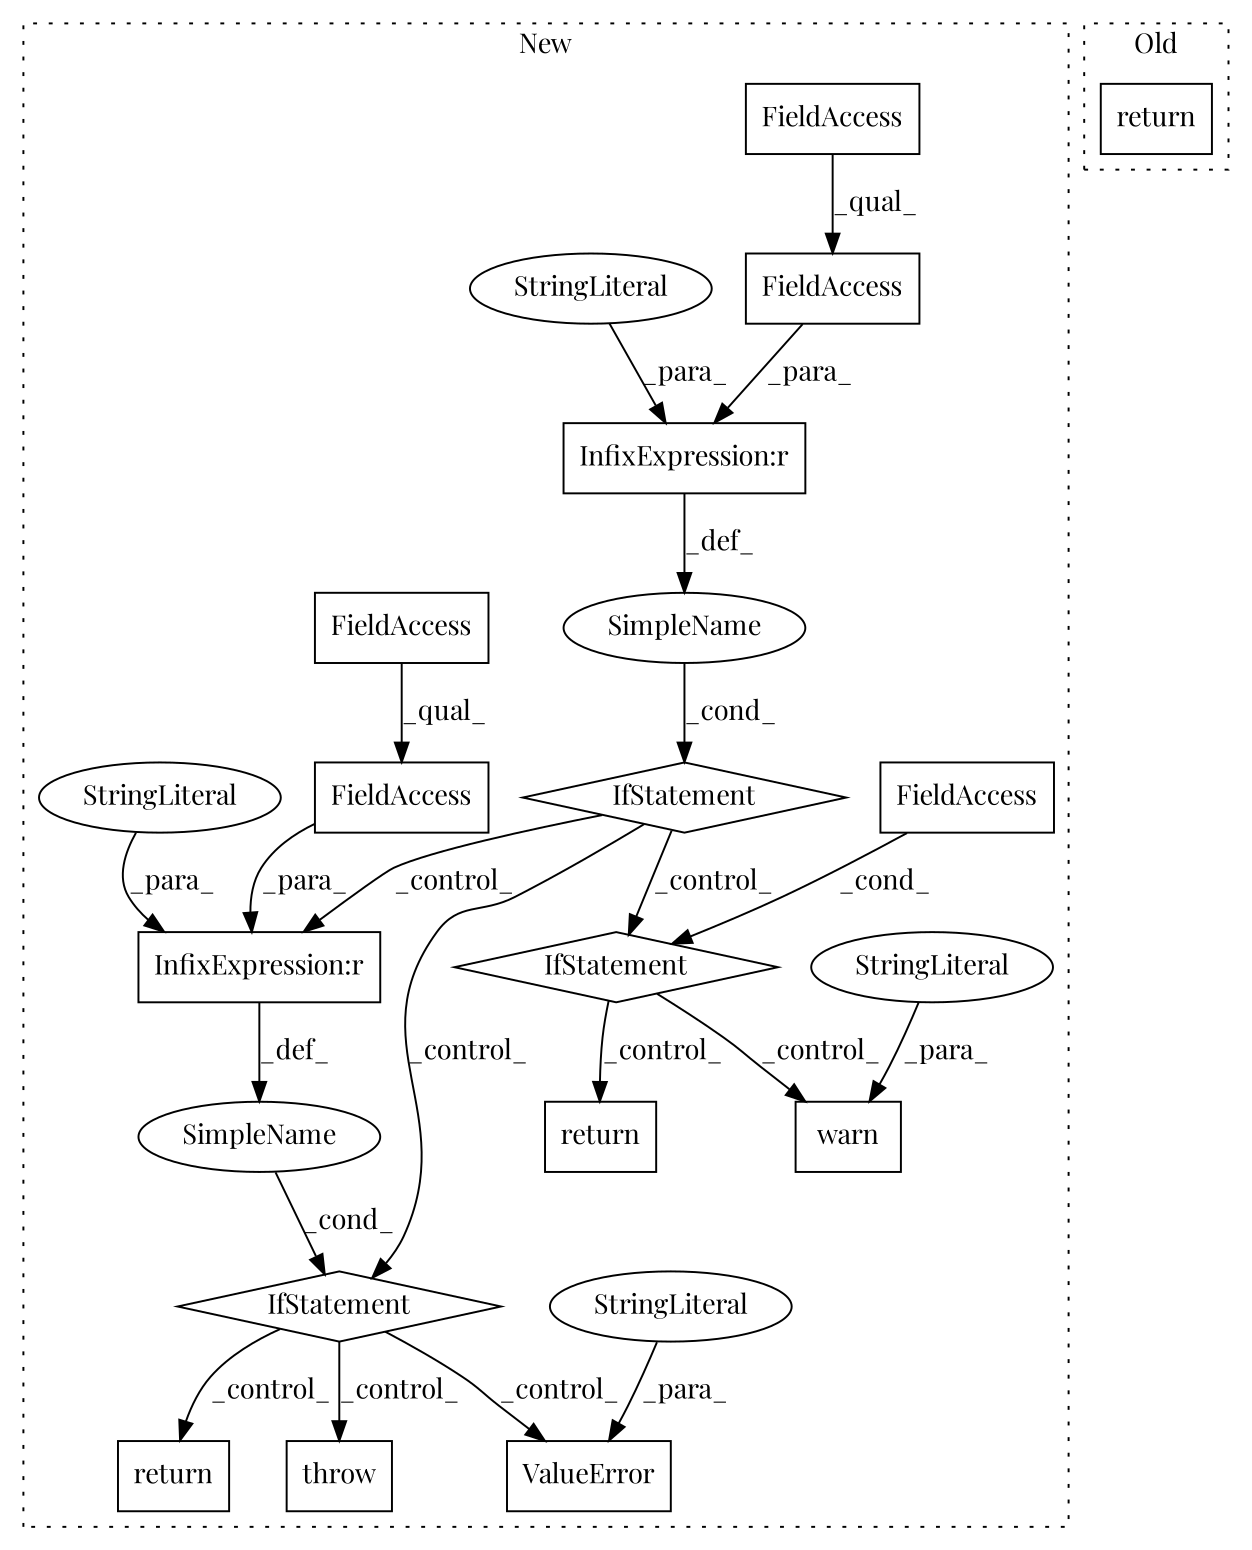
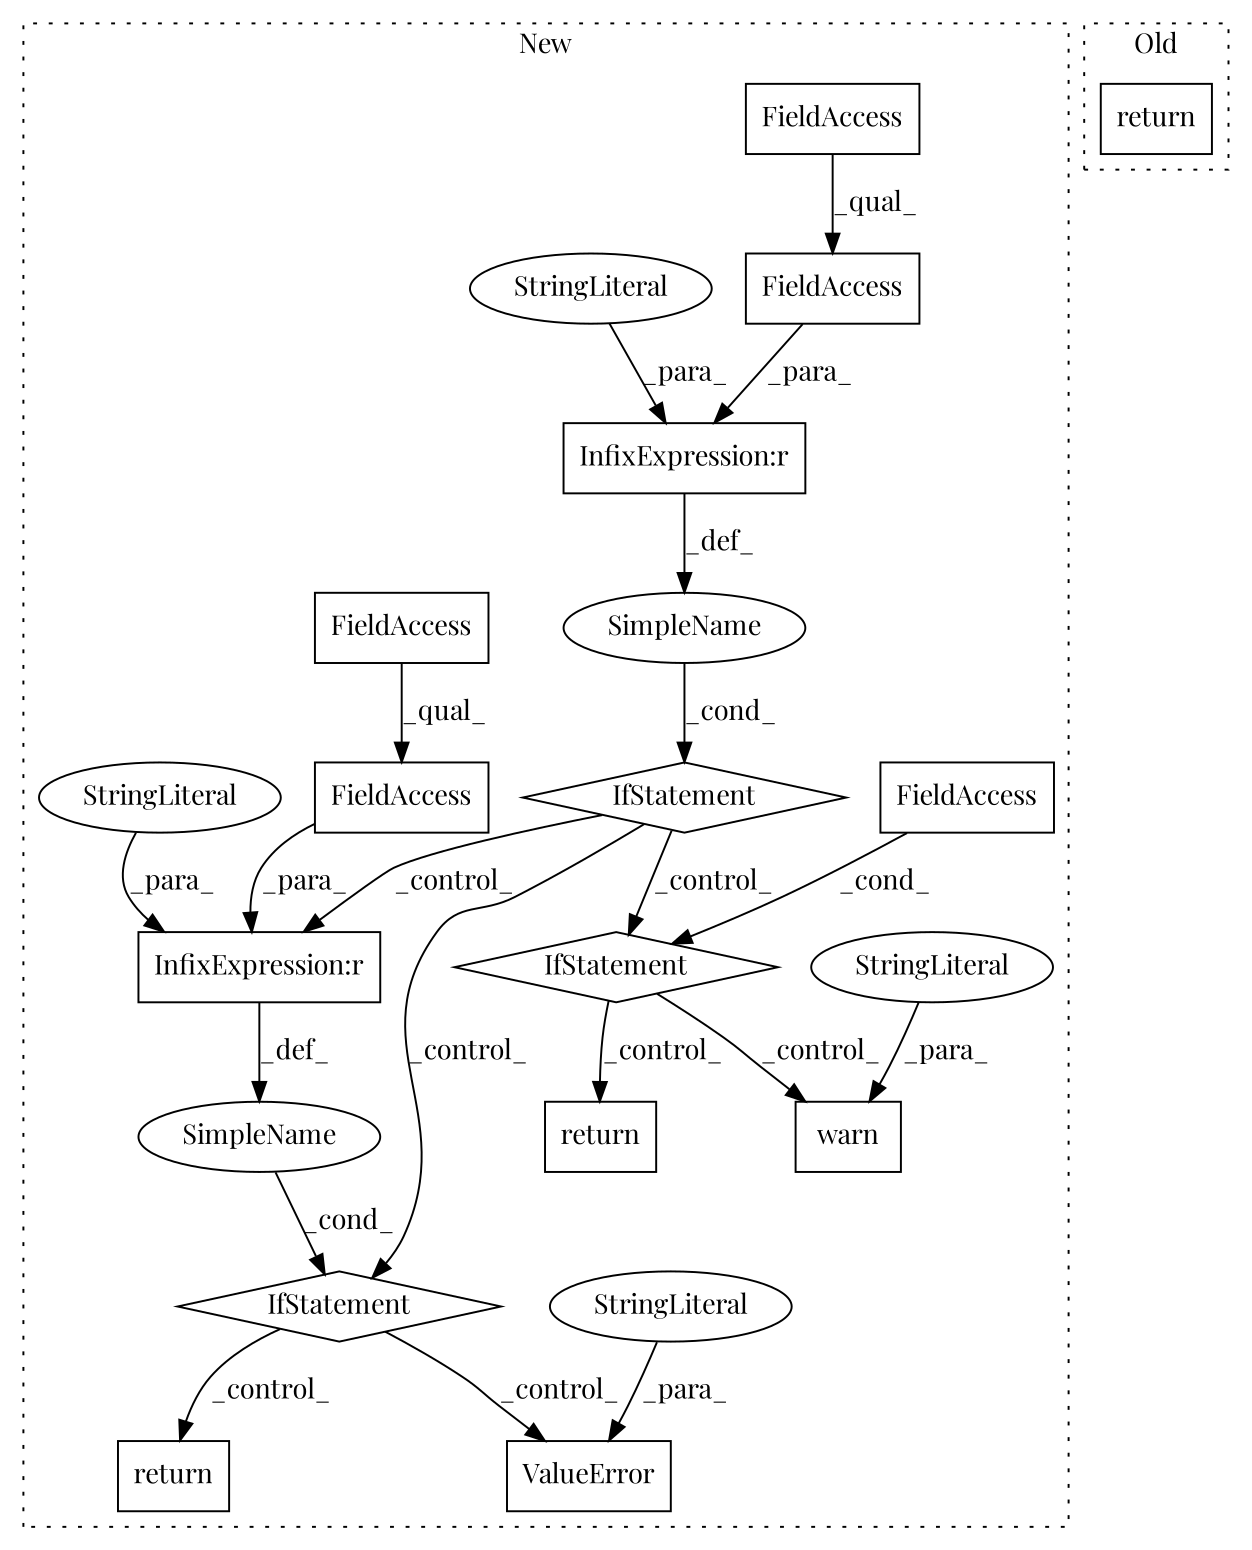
(339, 1476) -> none
